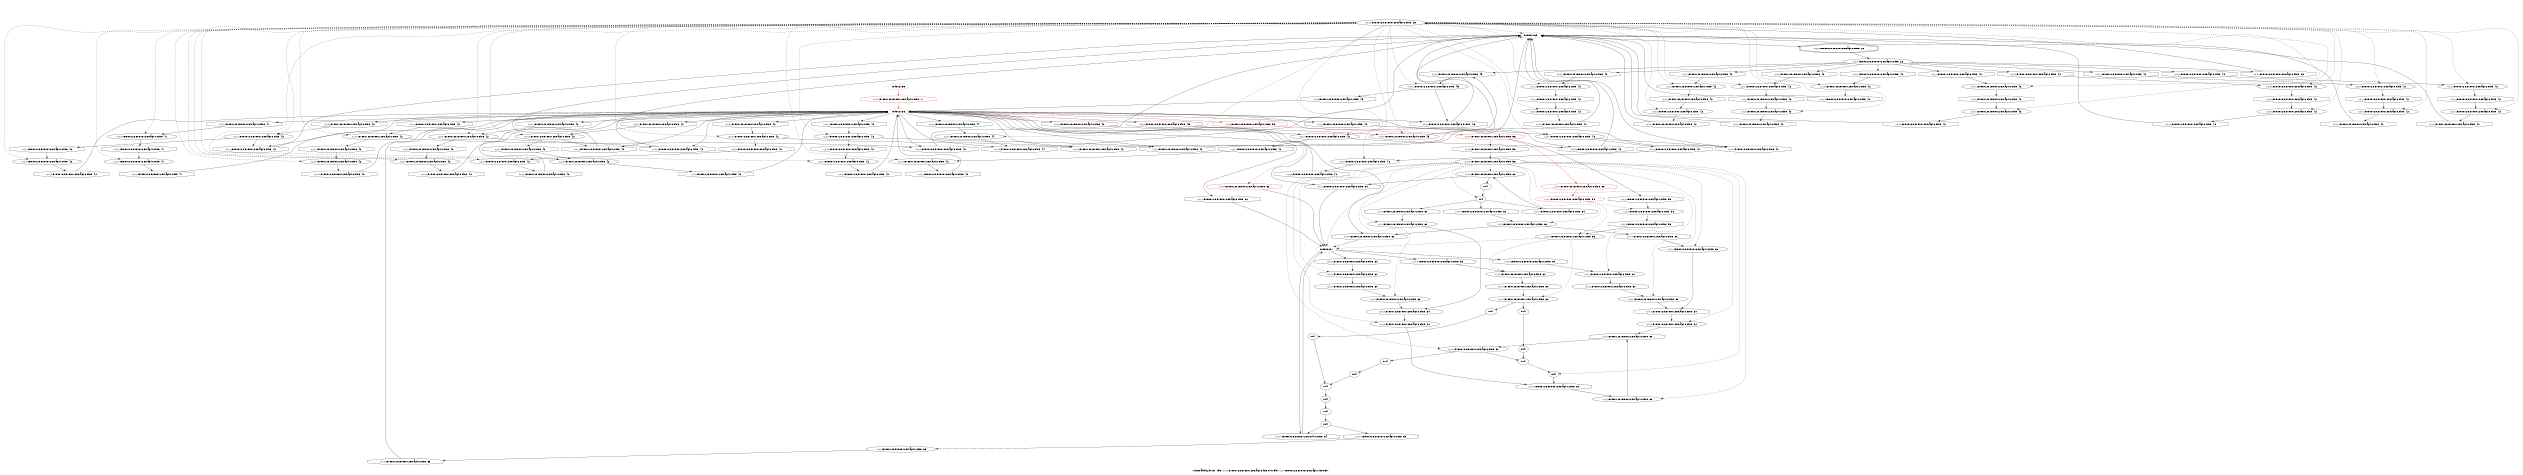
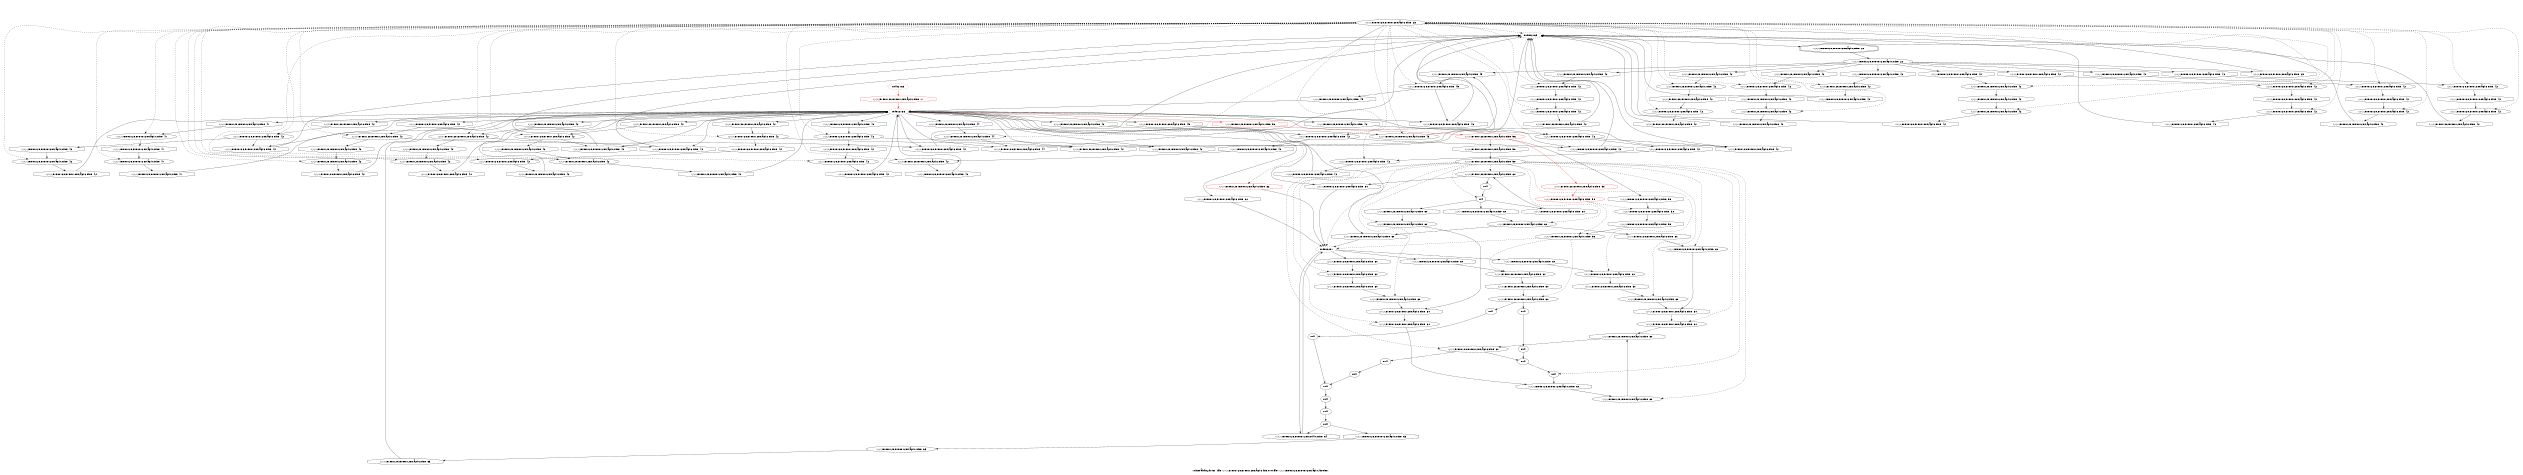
(898, 87) -> (898, 87)
(1449, 124) -> (1449, 124)
